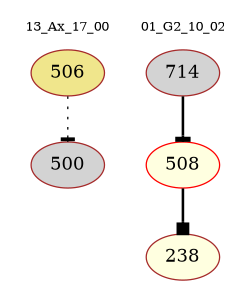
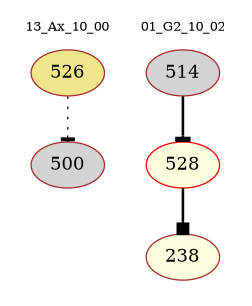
(68, 28) -> (68, 28)
(68, 73) -> (68, 73)
(183, 73) -> (183, 73)
(183, 165) -> (183, 165)
